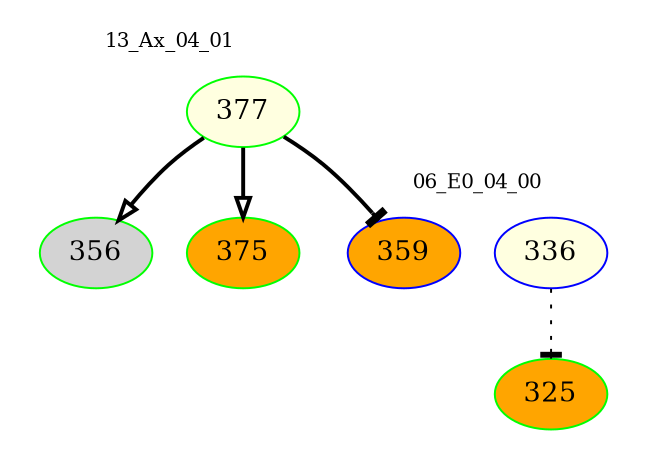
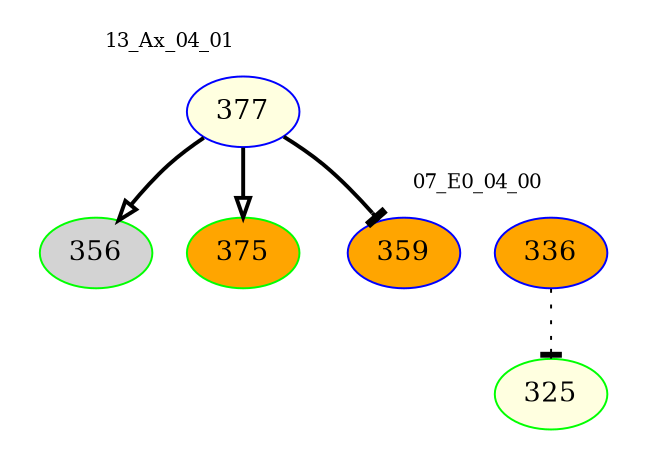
(243, 112) -> (243, 112)
(478, 183) -> (478, 183)
(551, 253) -> (551, 253)
(551, 394) -> (551, 394)
